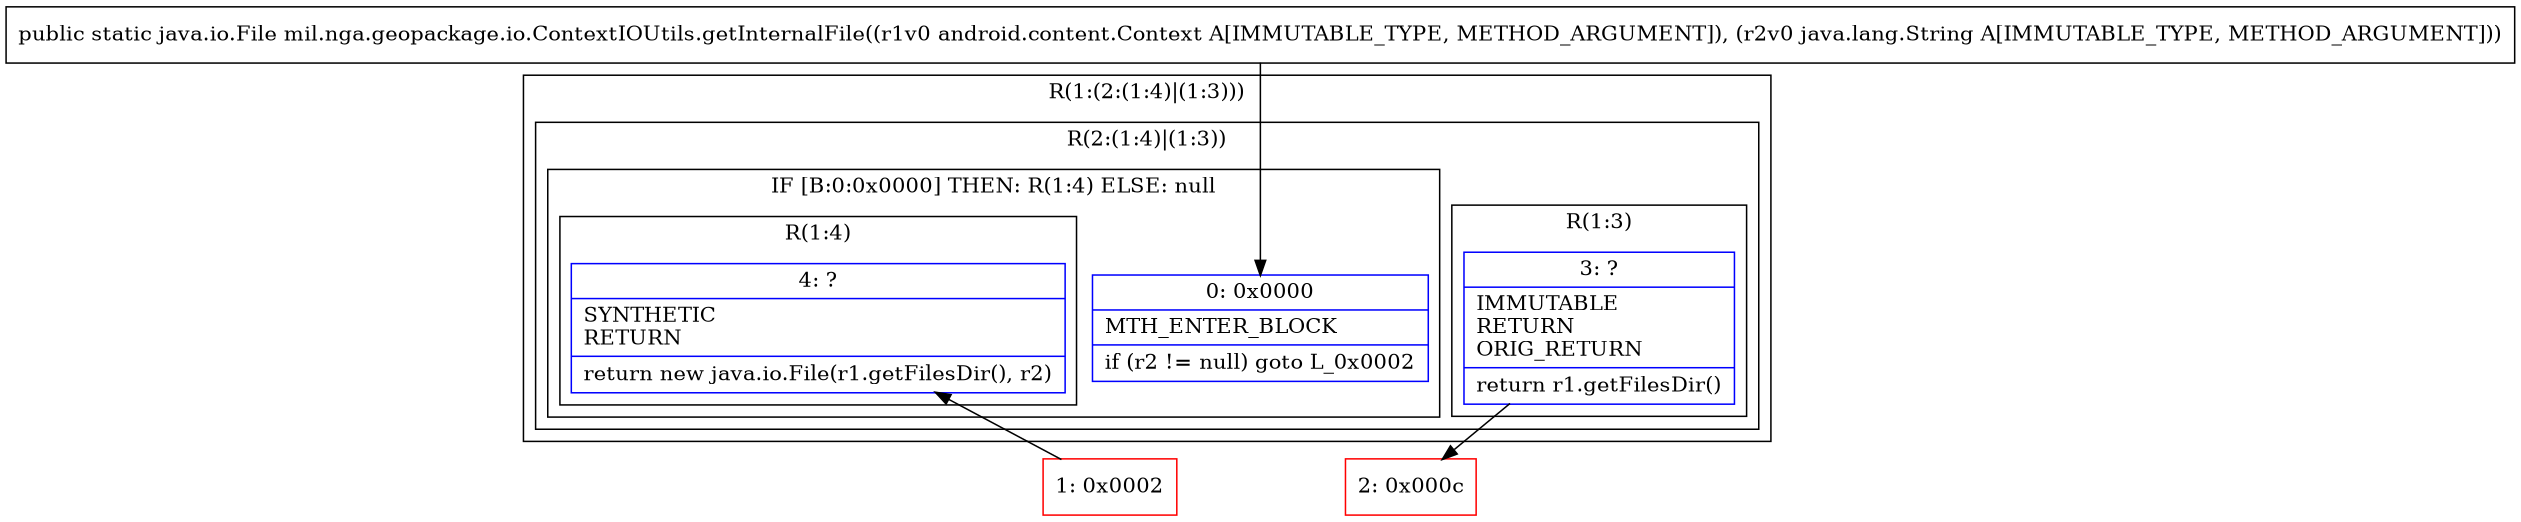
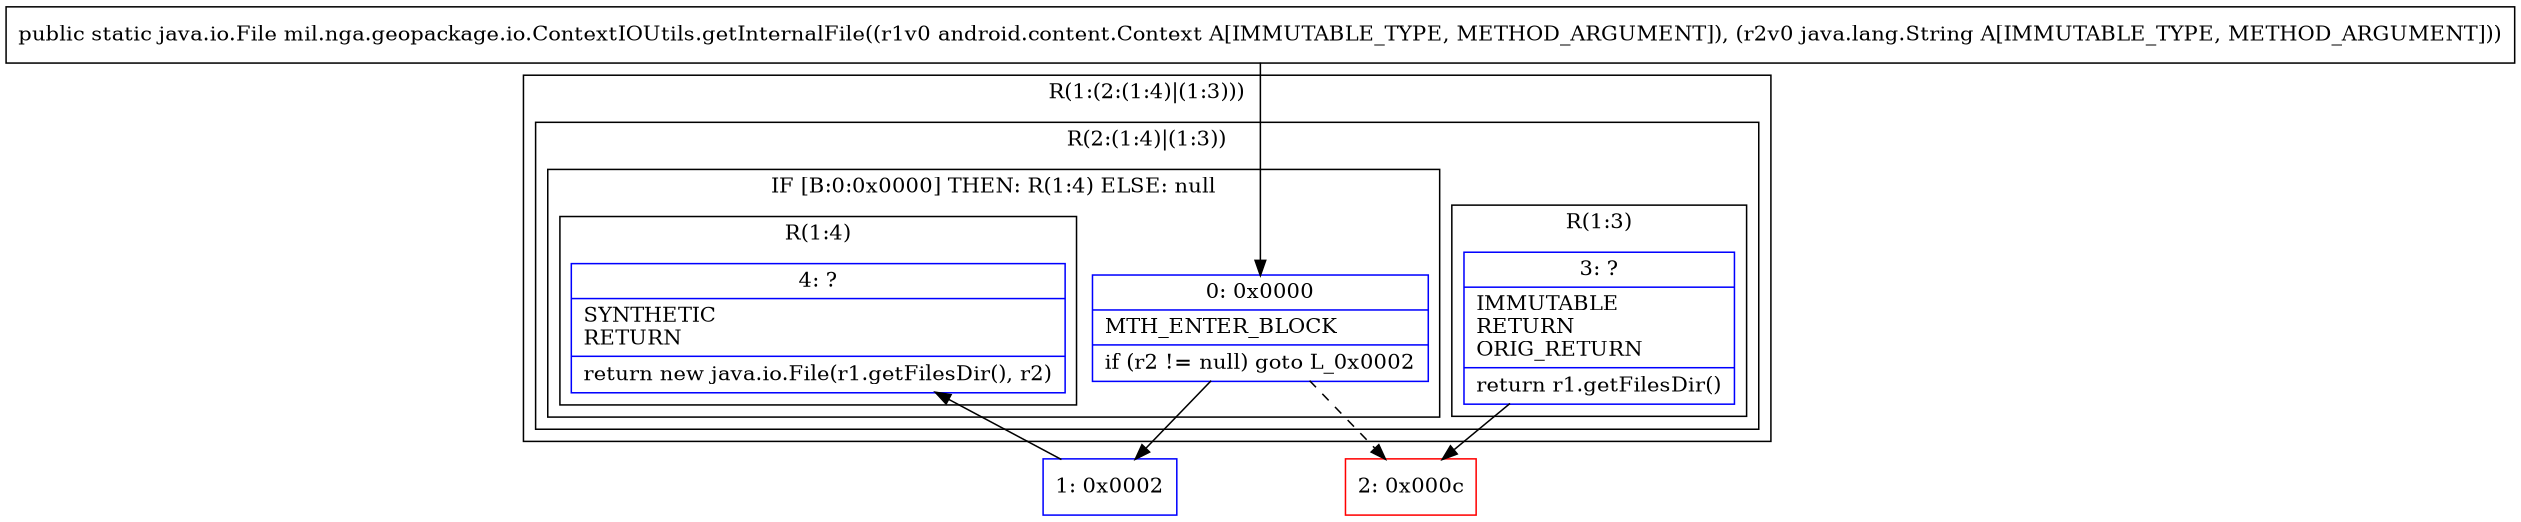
none -> (1185, 408)
none -> (1336, 408)
(1110, 487) -> (1110, 487)
